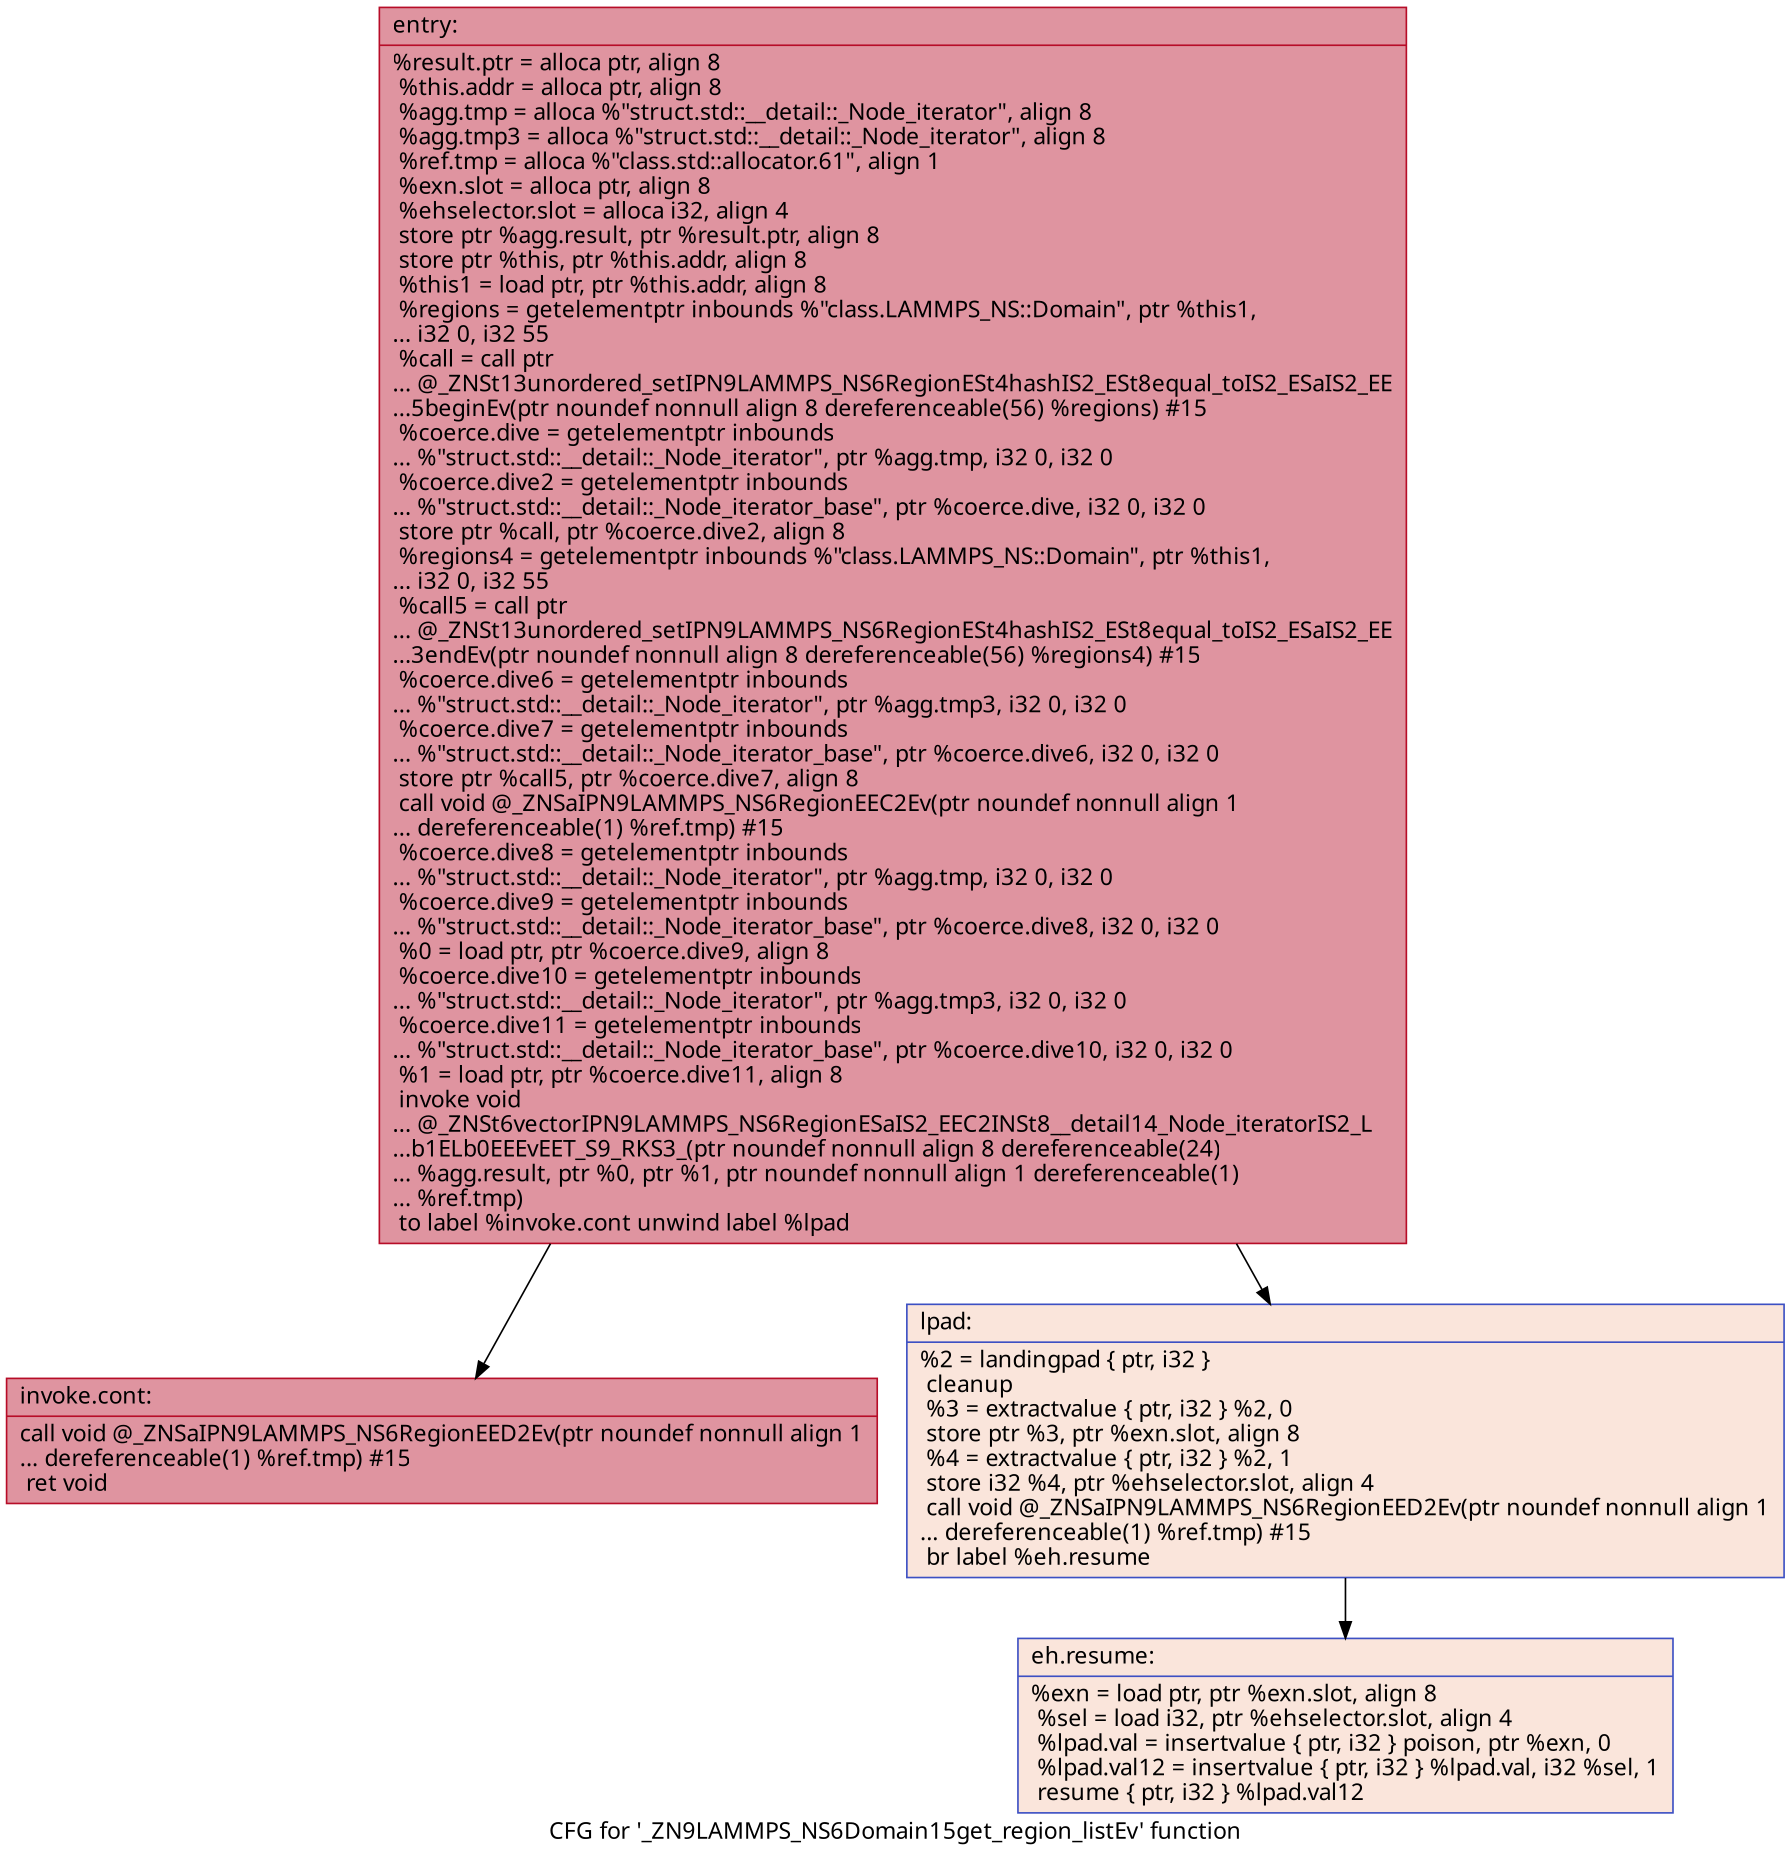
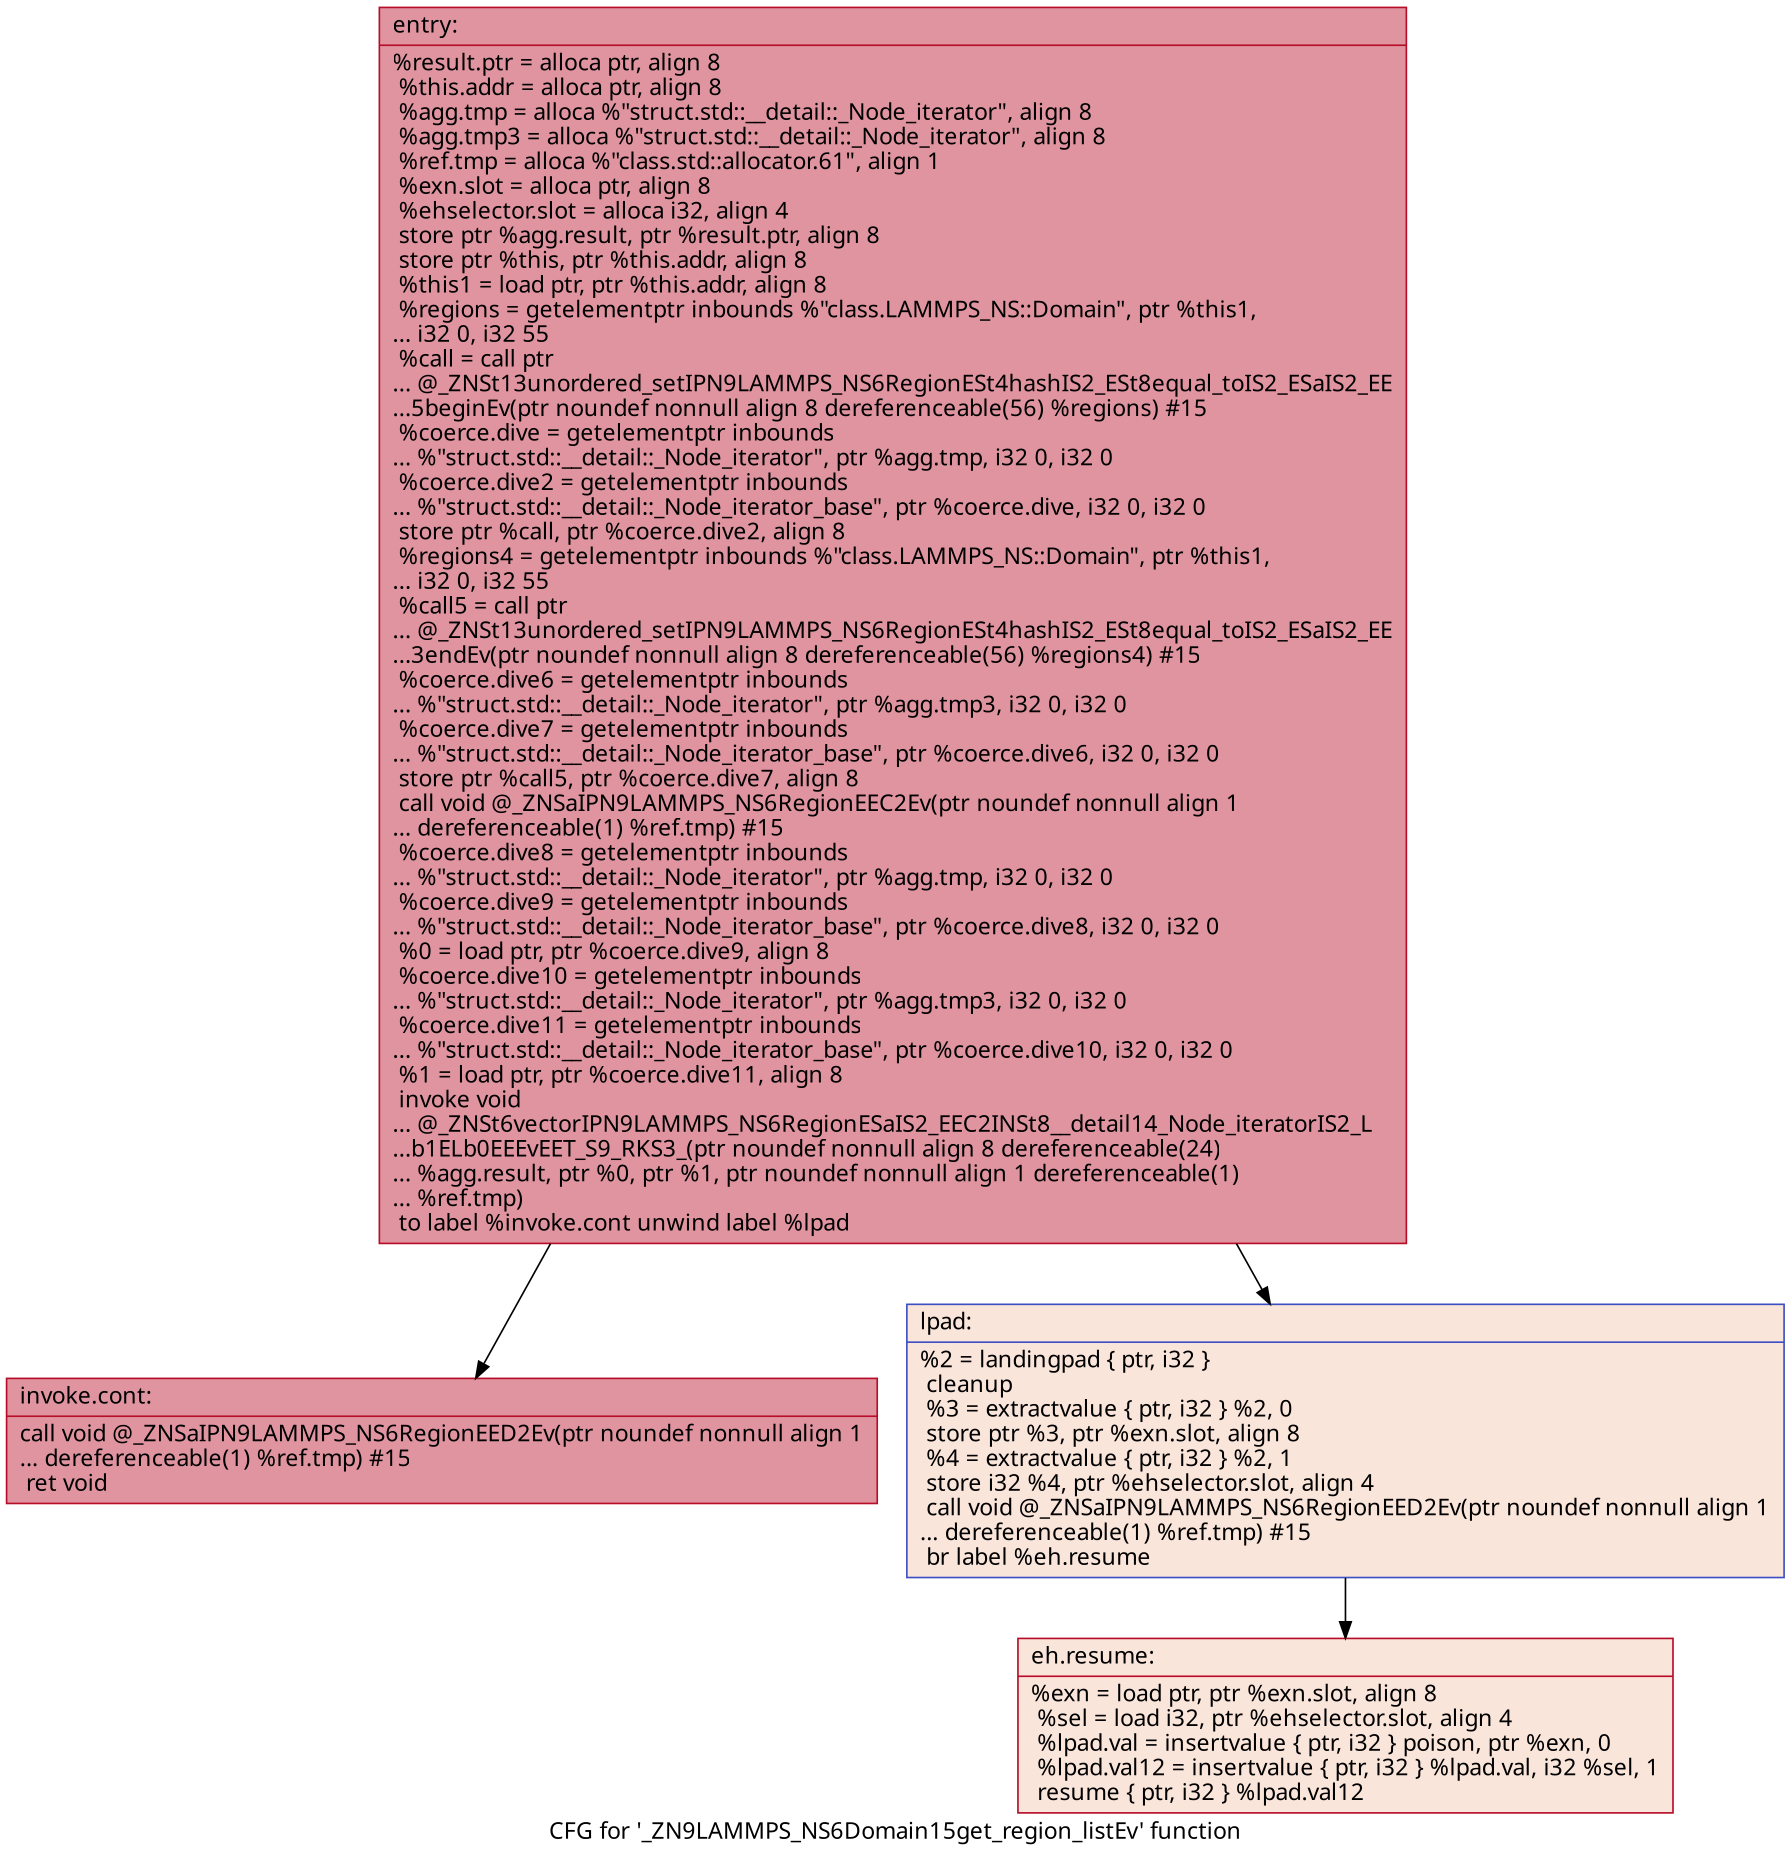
(1345, 1726) -> (1345, 1726)
